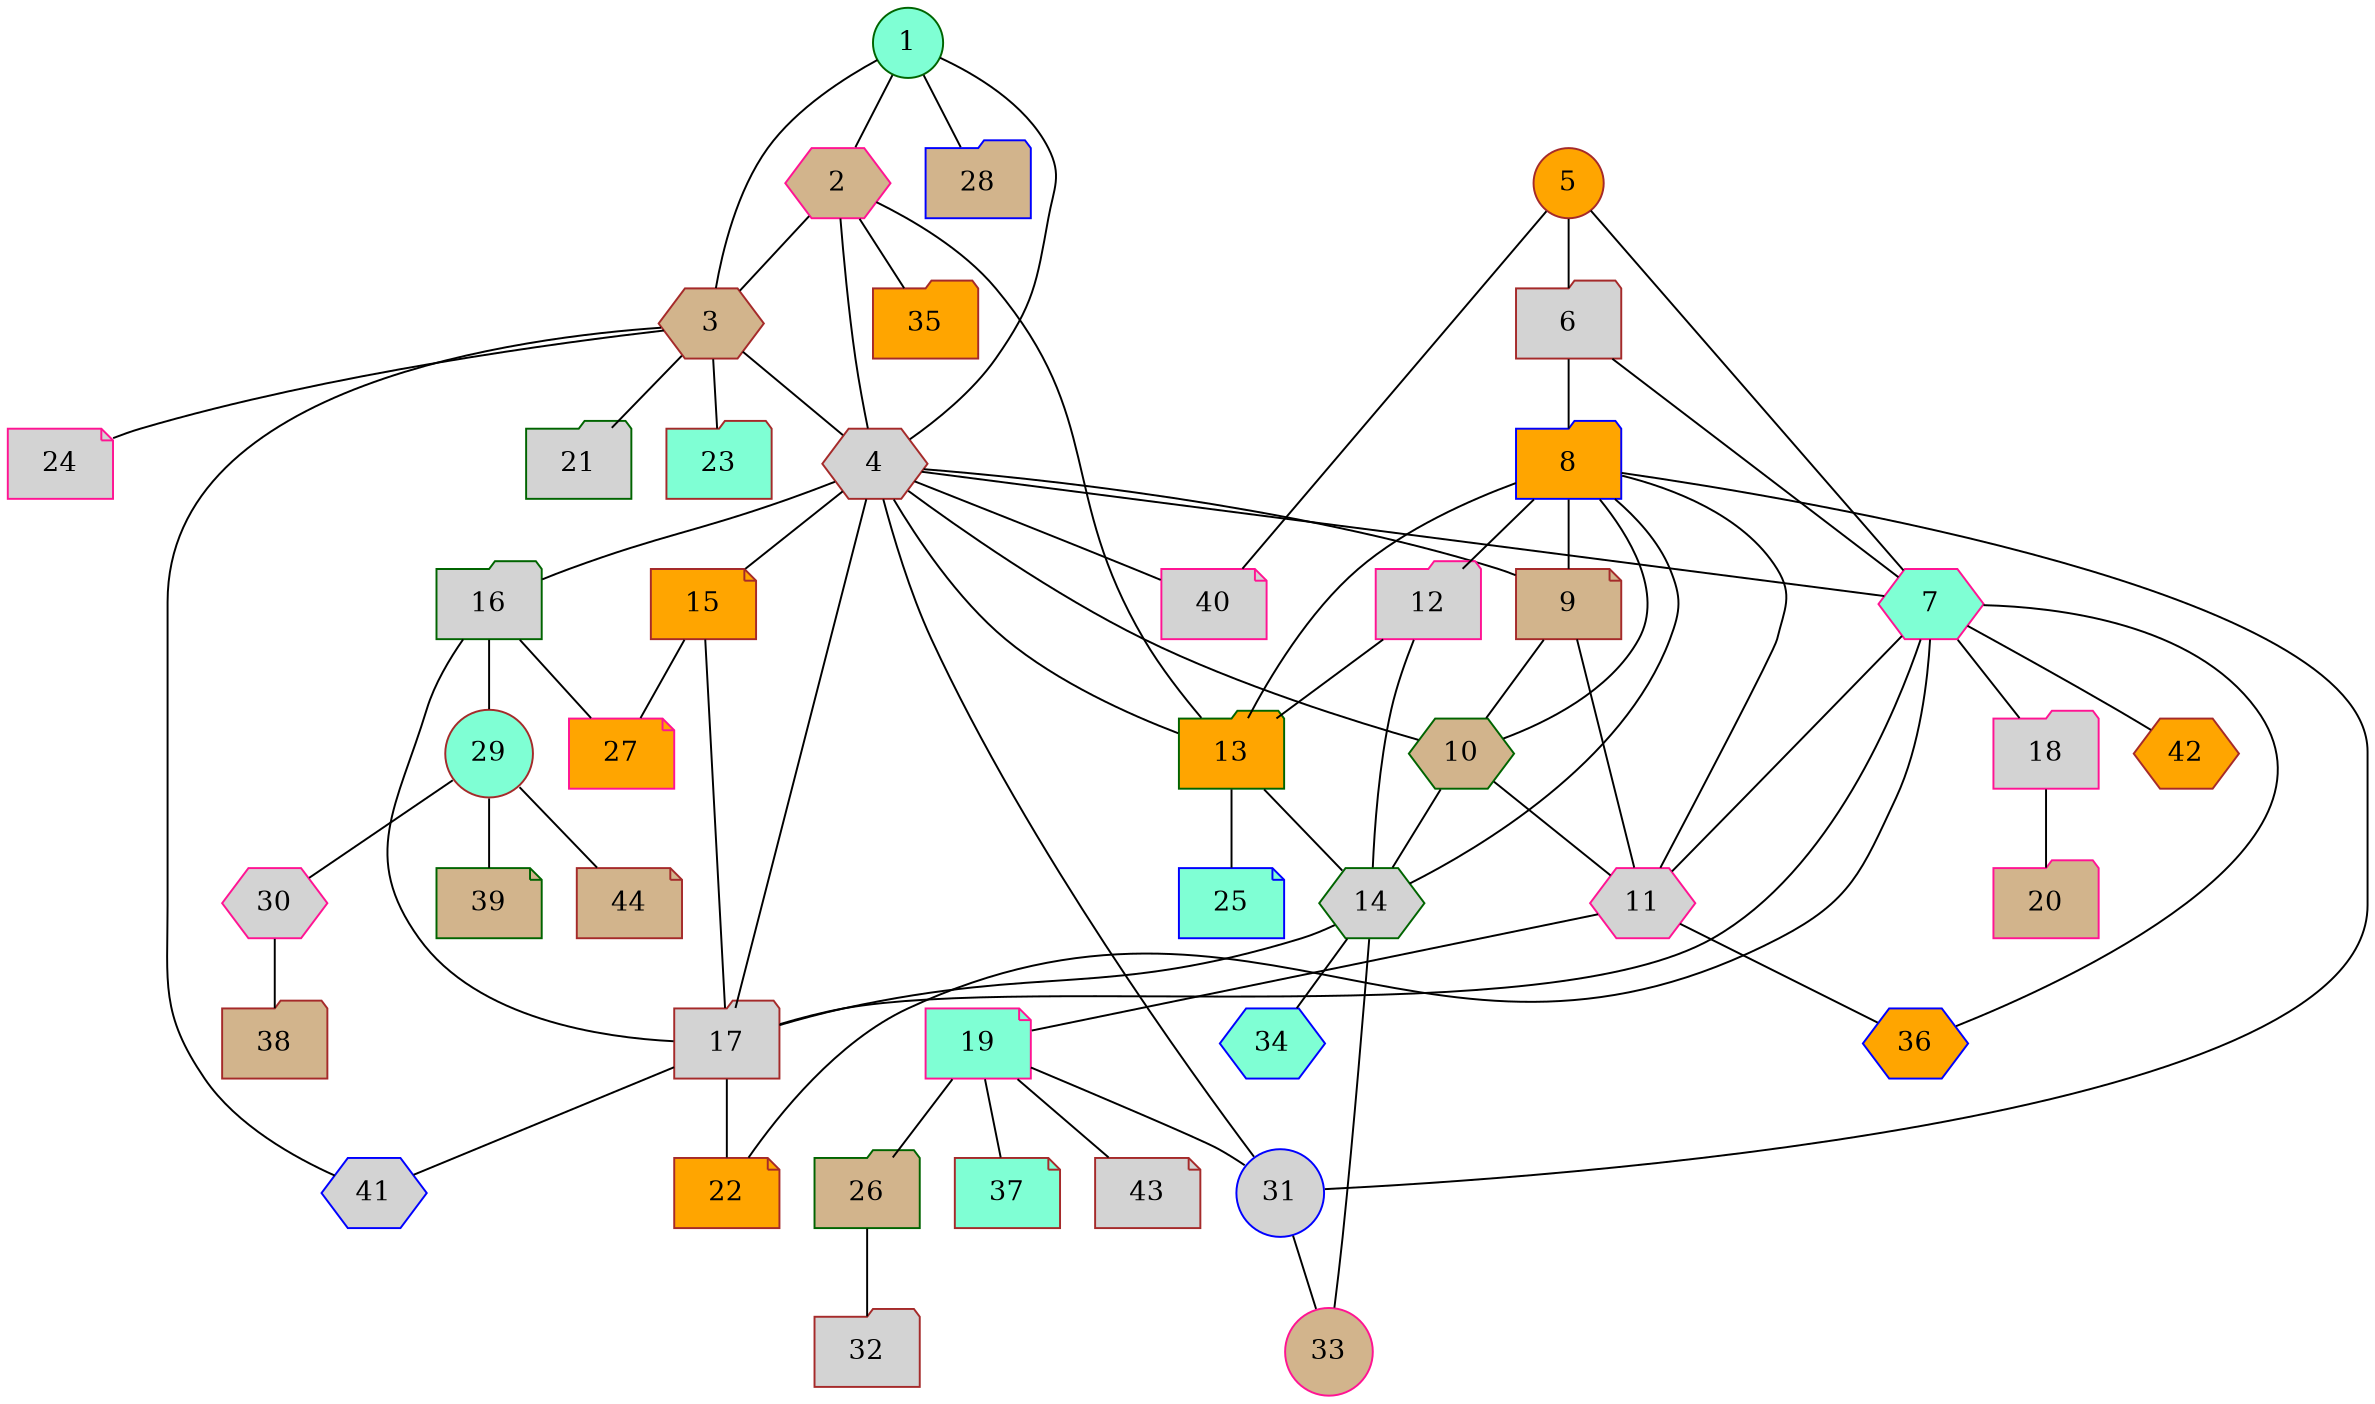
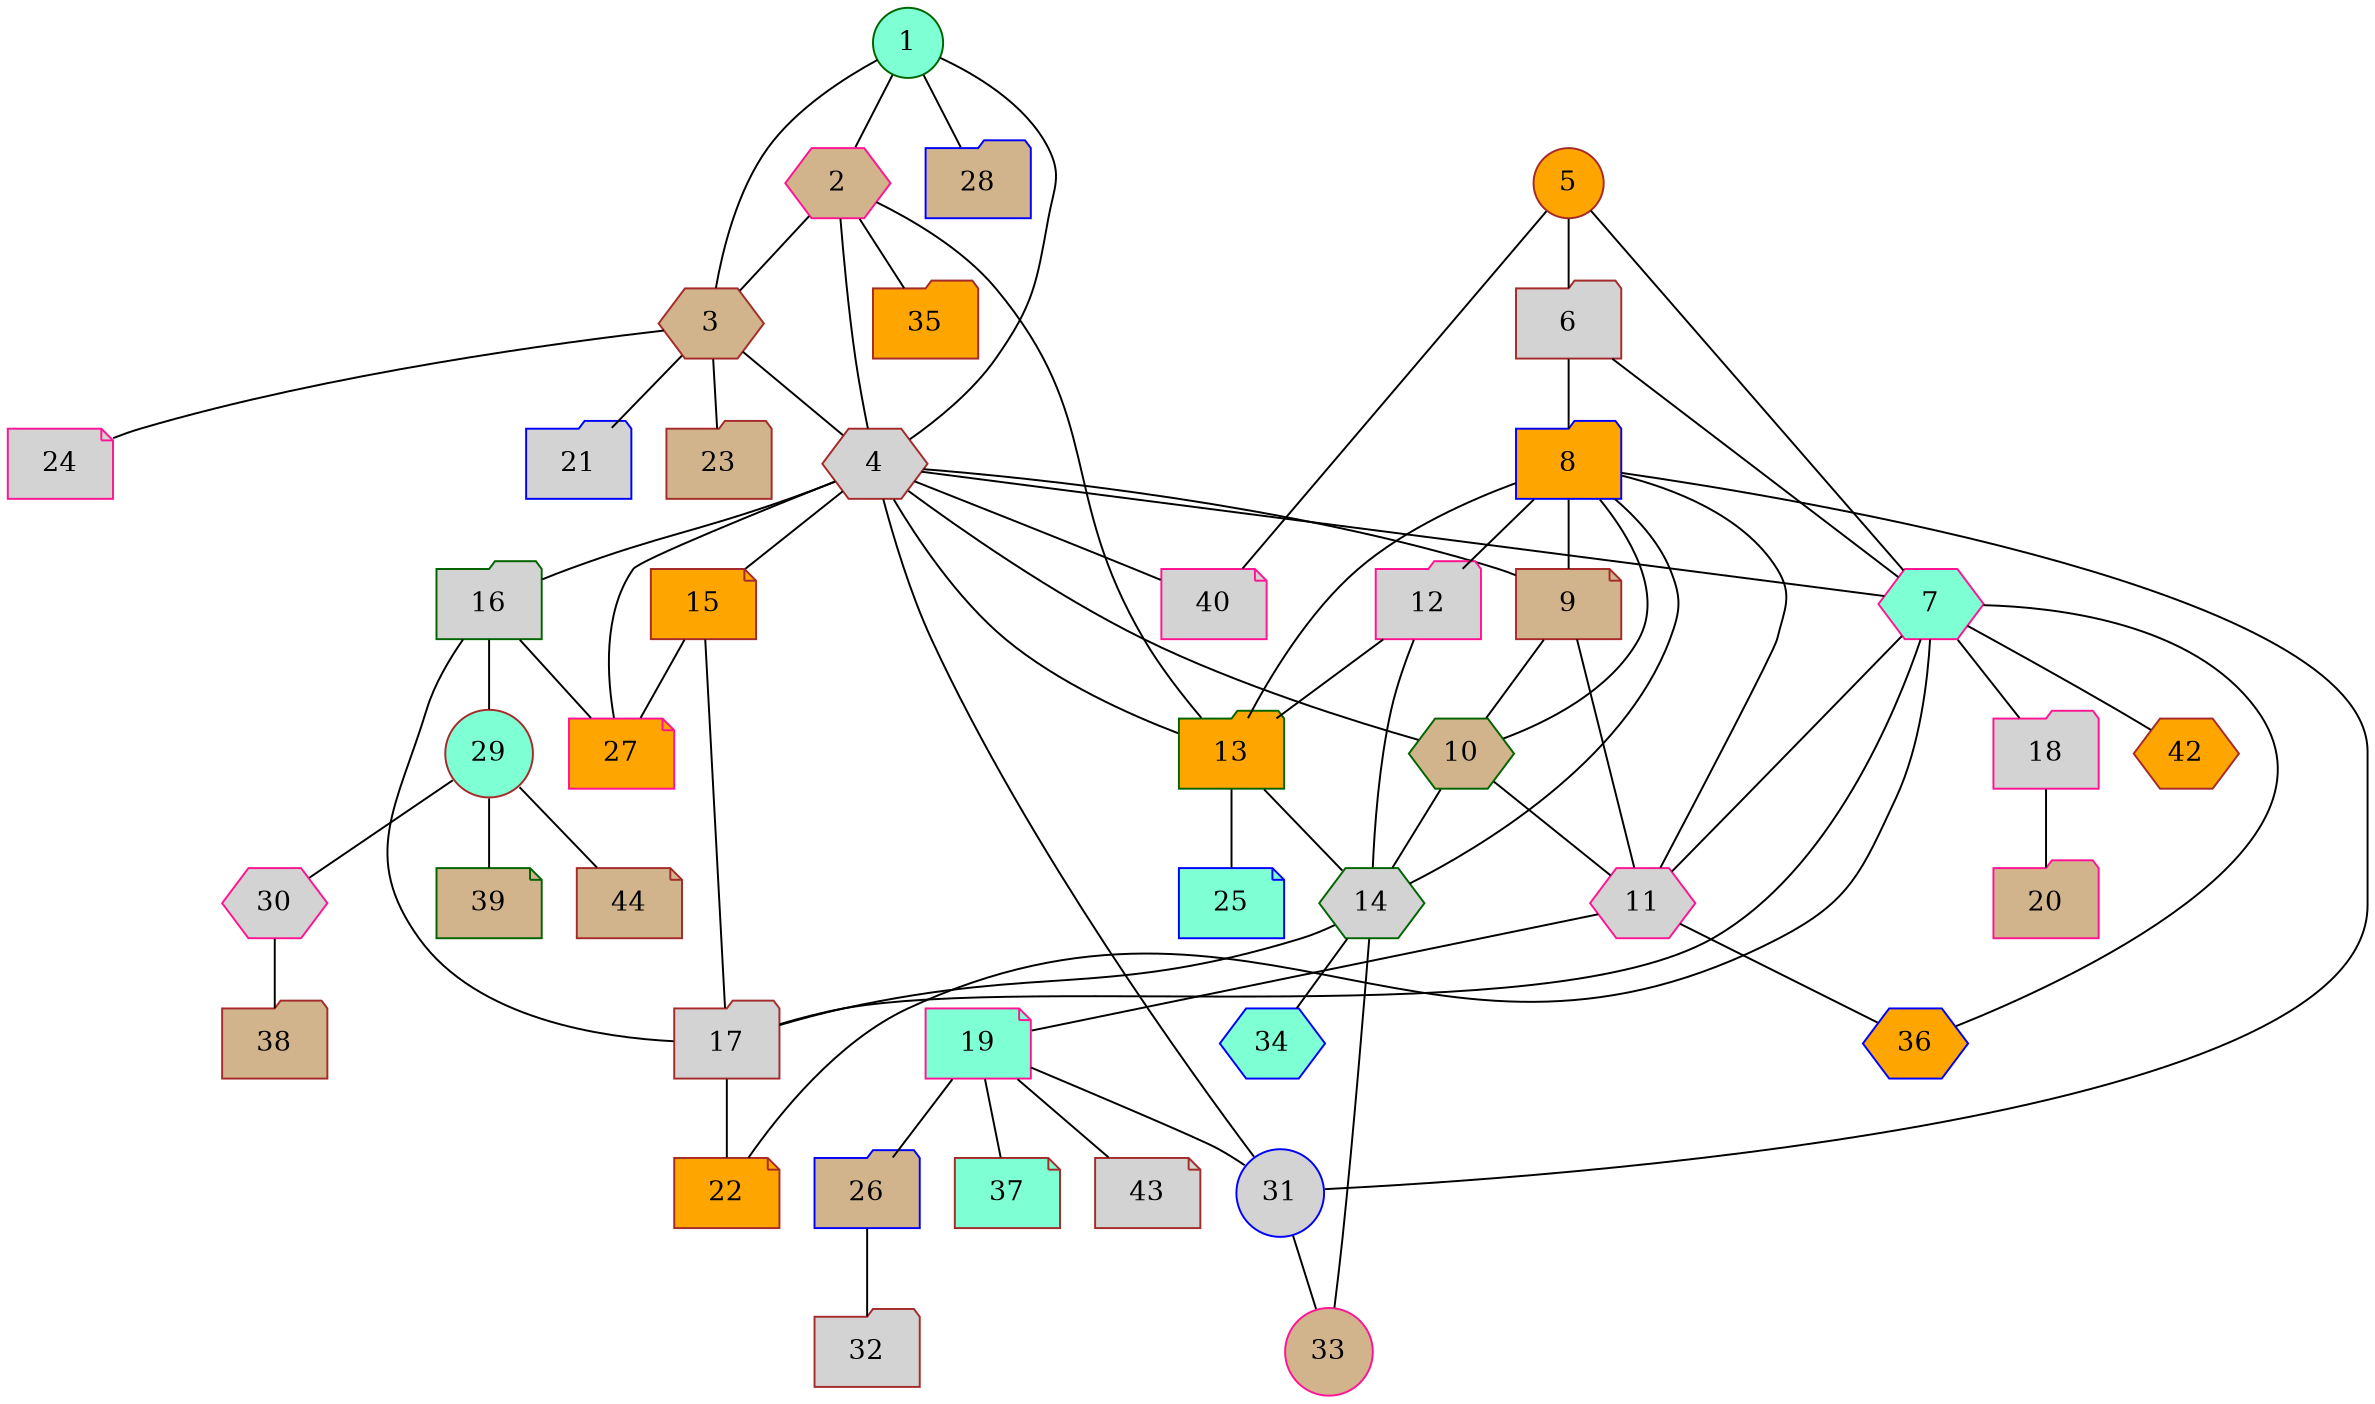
(579, 464) -> (579, 464)
(719, 464) -> (719, 464)
(801, 754) -> (663, 553)
(374, 1193) -> none
(867, 1193) -> (867, 1193)
